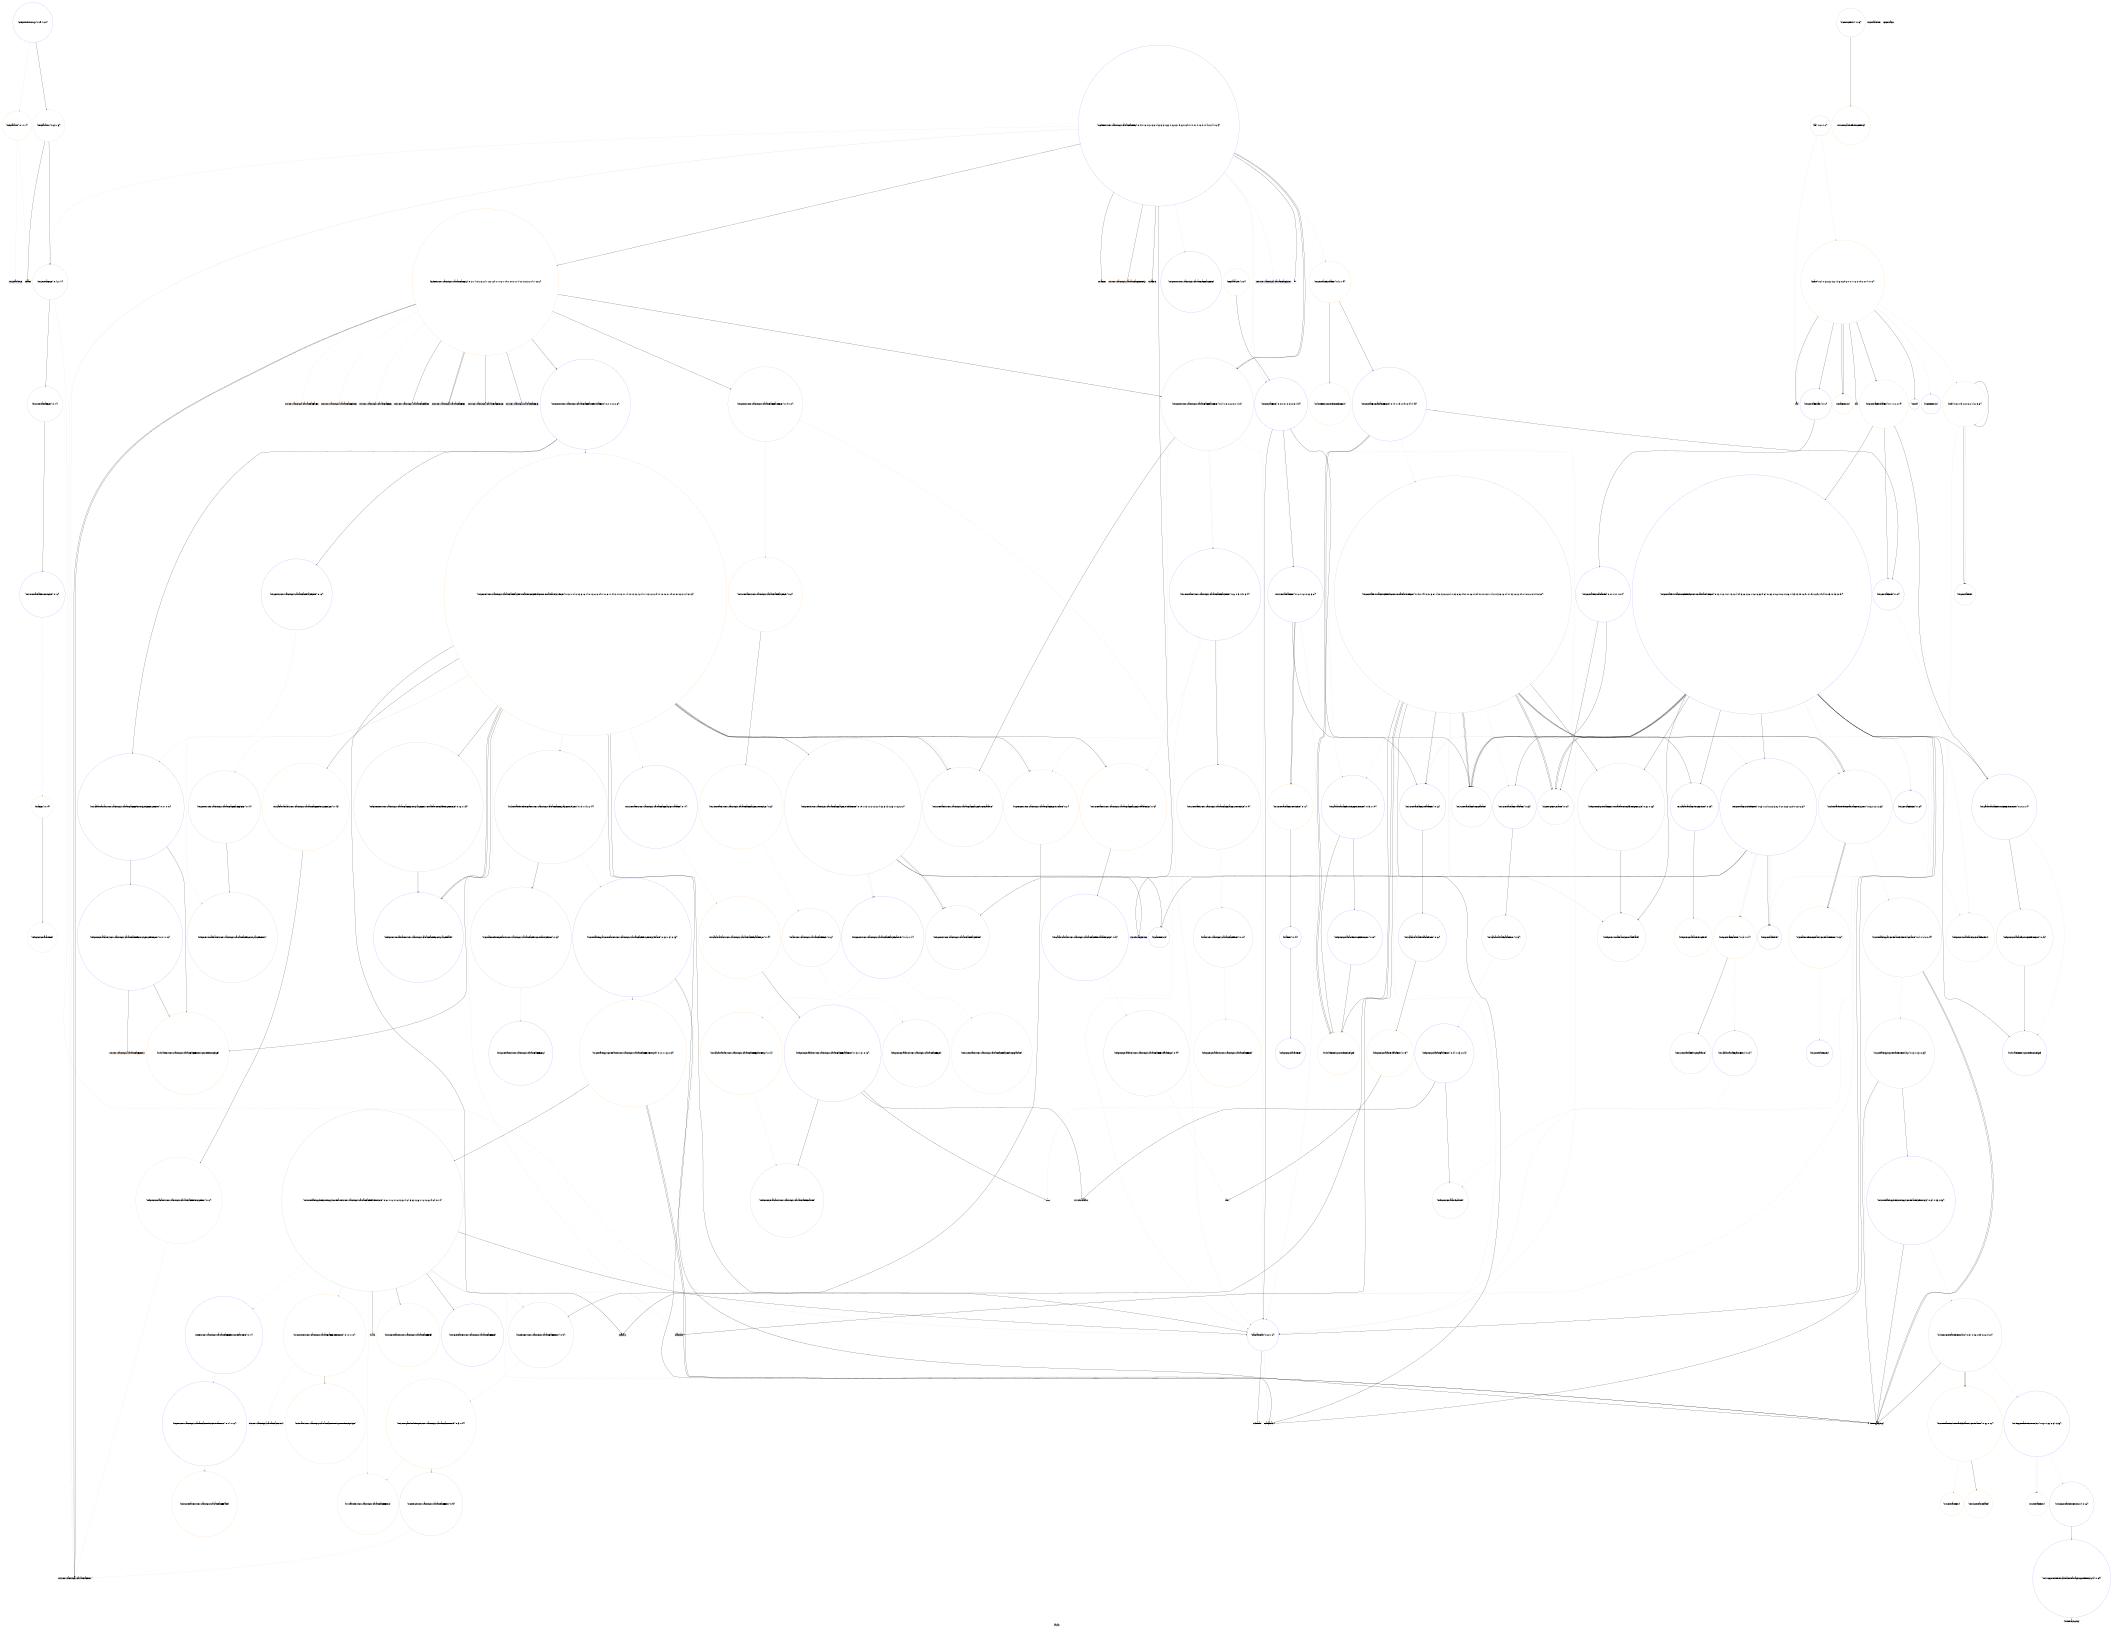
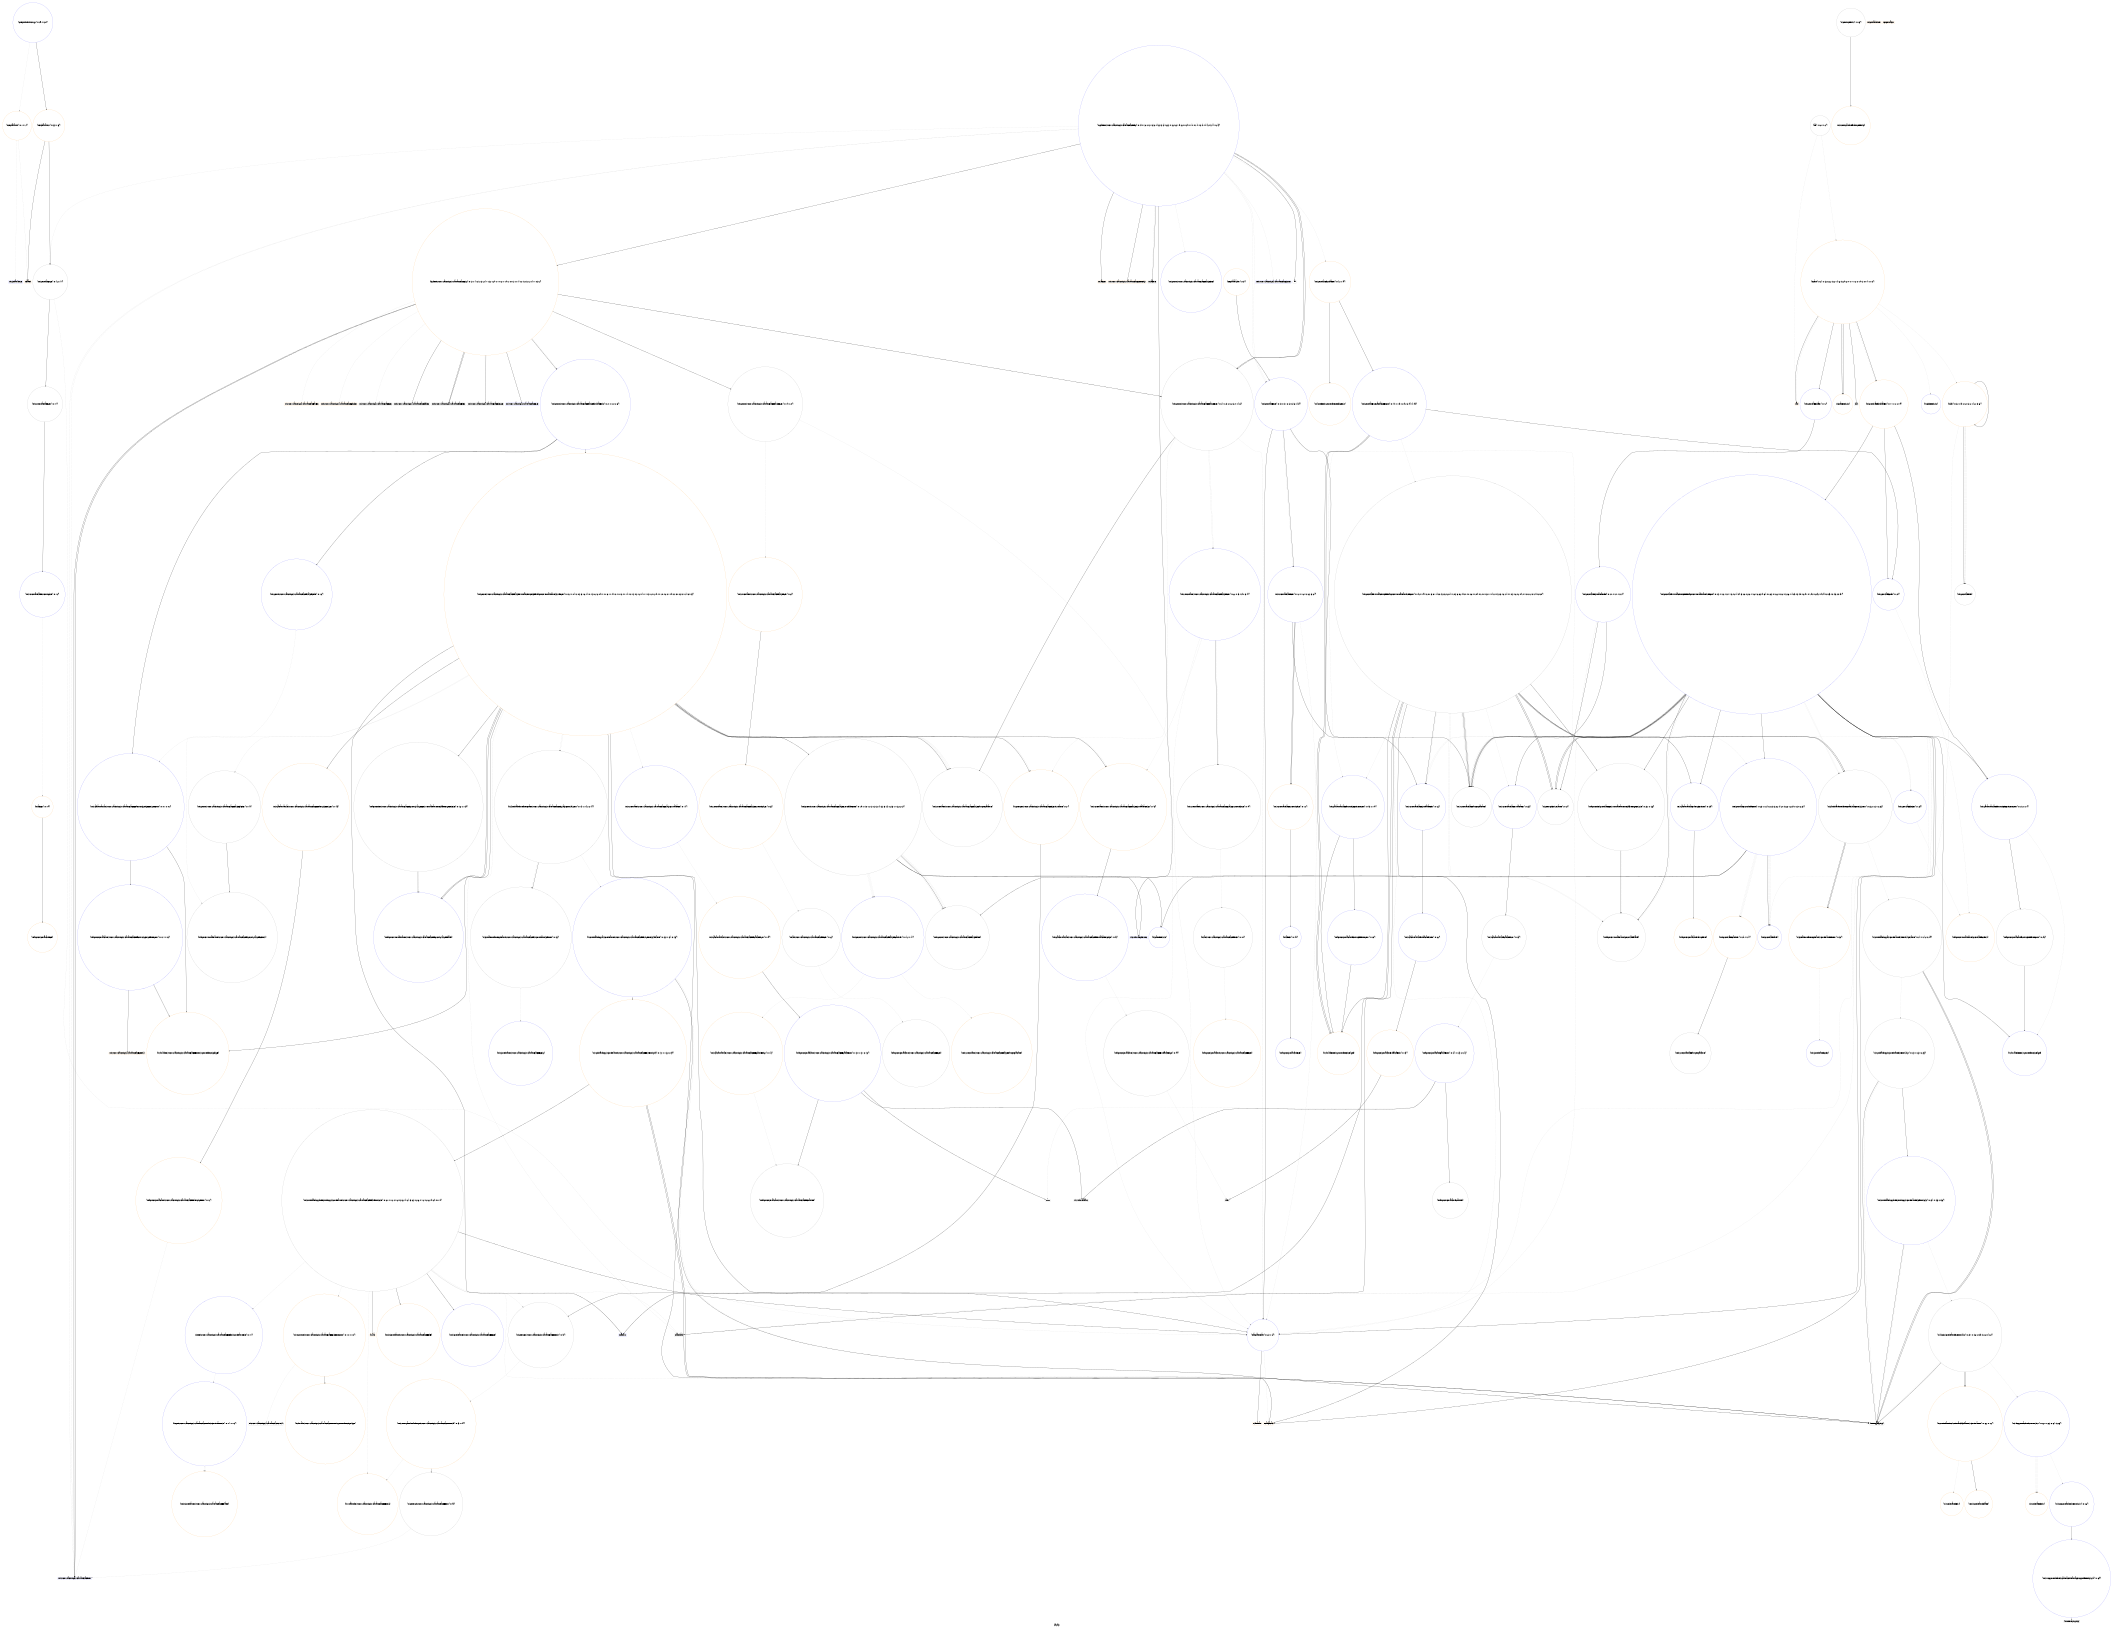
(1915, 404) -> none
(1735, 1053) -> none
